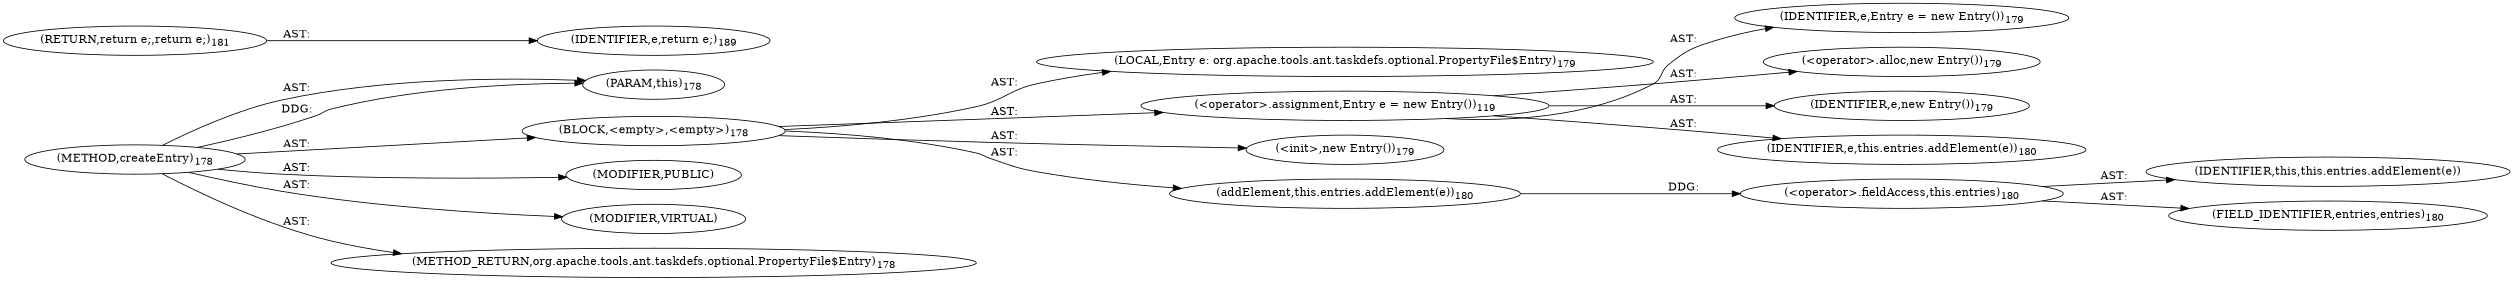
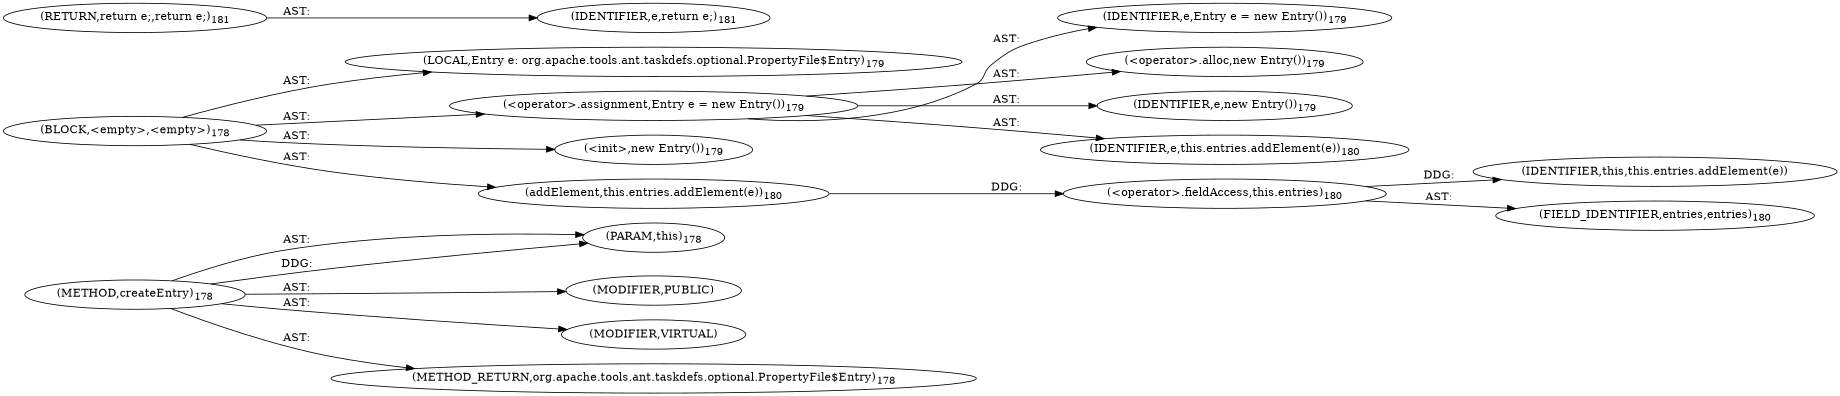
(727, 39) -> (727, 17)
(1486, 105) -> (795, 105)
(382, 146) -> none
(2116, 176) -> (1441, 175)
